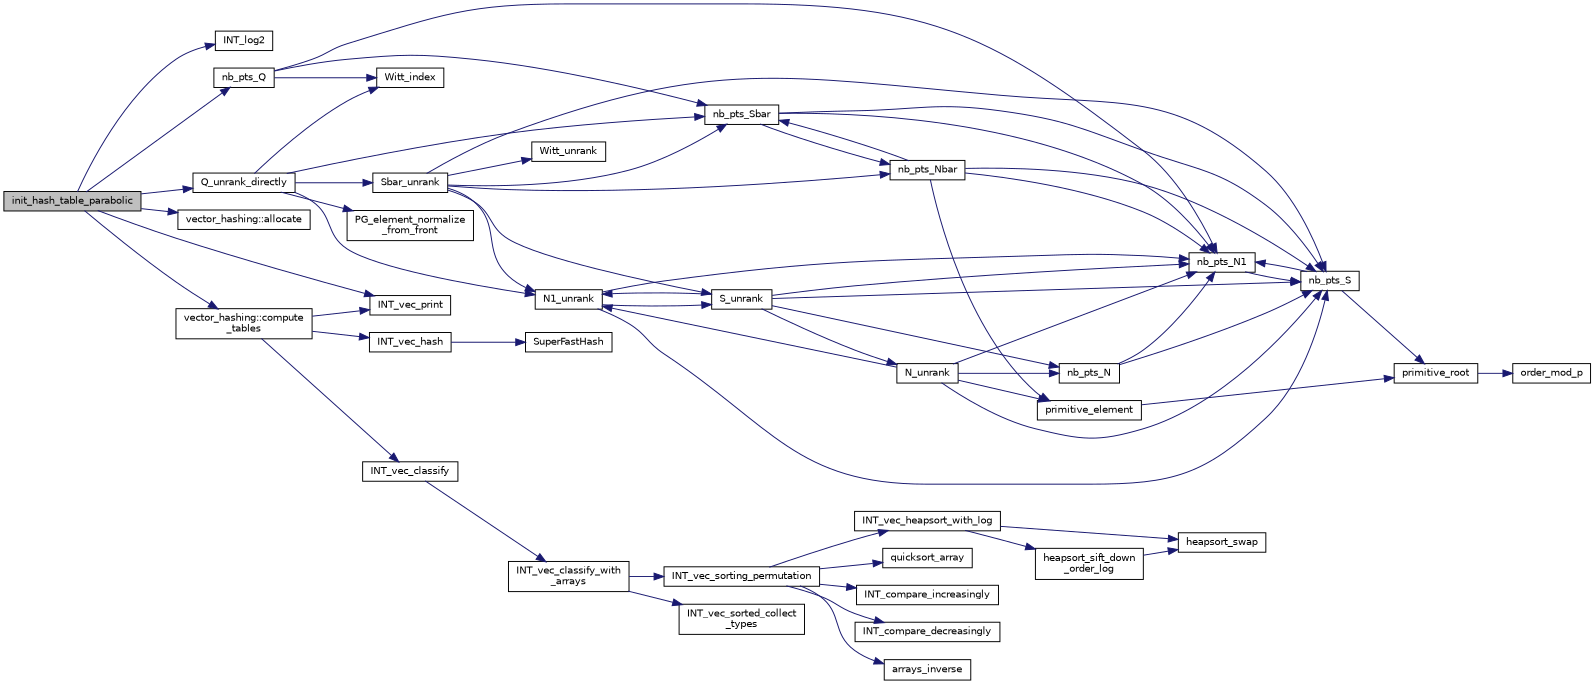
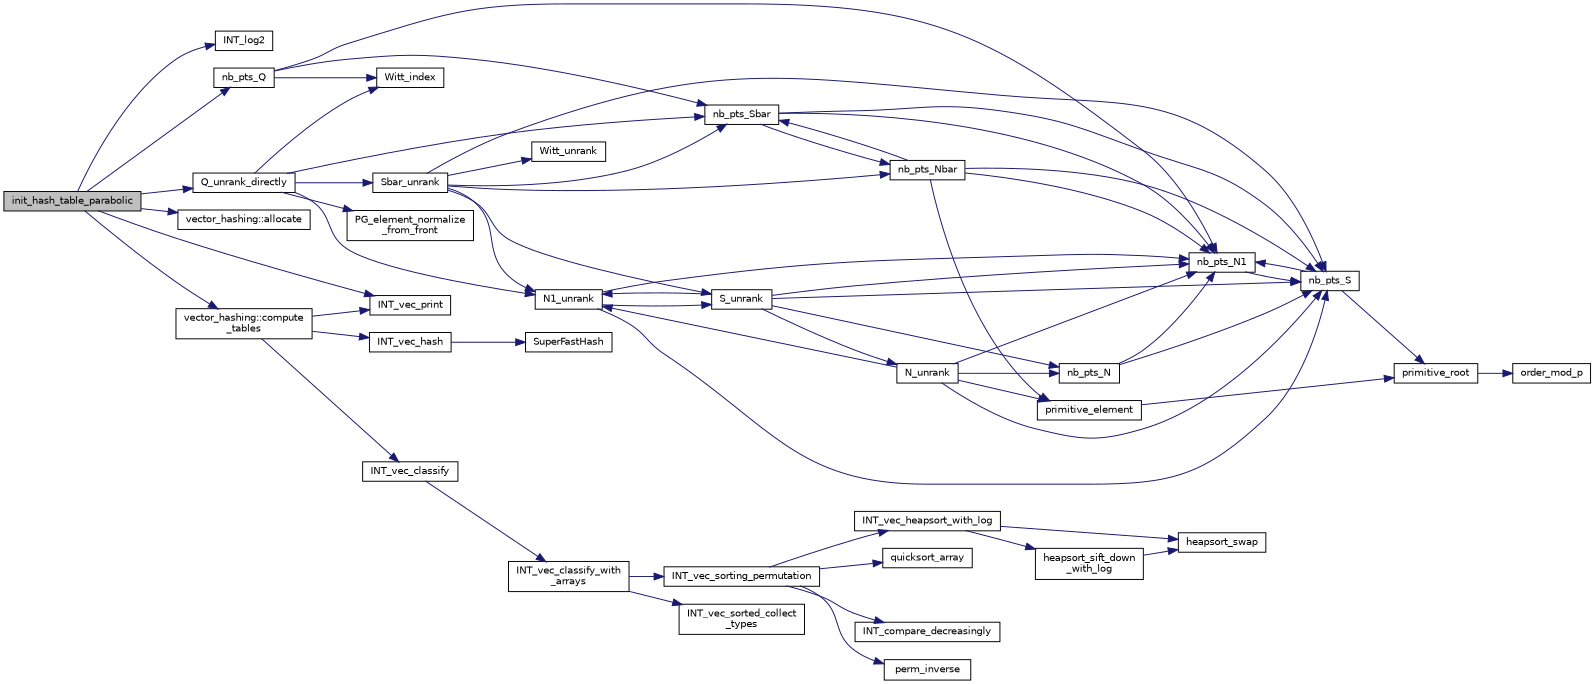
(1089, 564) -> (1089, 564)
(928, 595) -> none
(928, 670) -> (928, 670)
